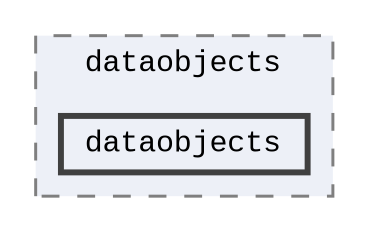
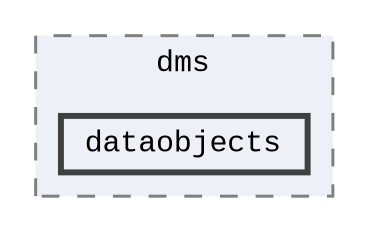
(184, 64) -> (184, 64)
